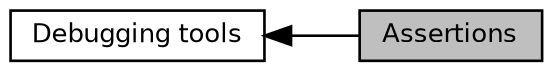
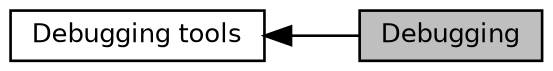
(451, 36) -> (451, 36)
